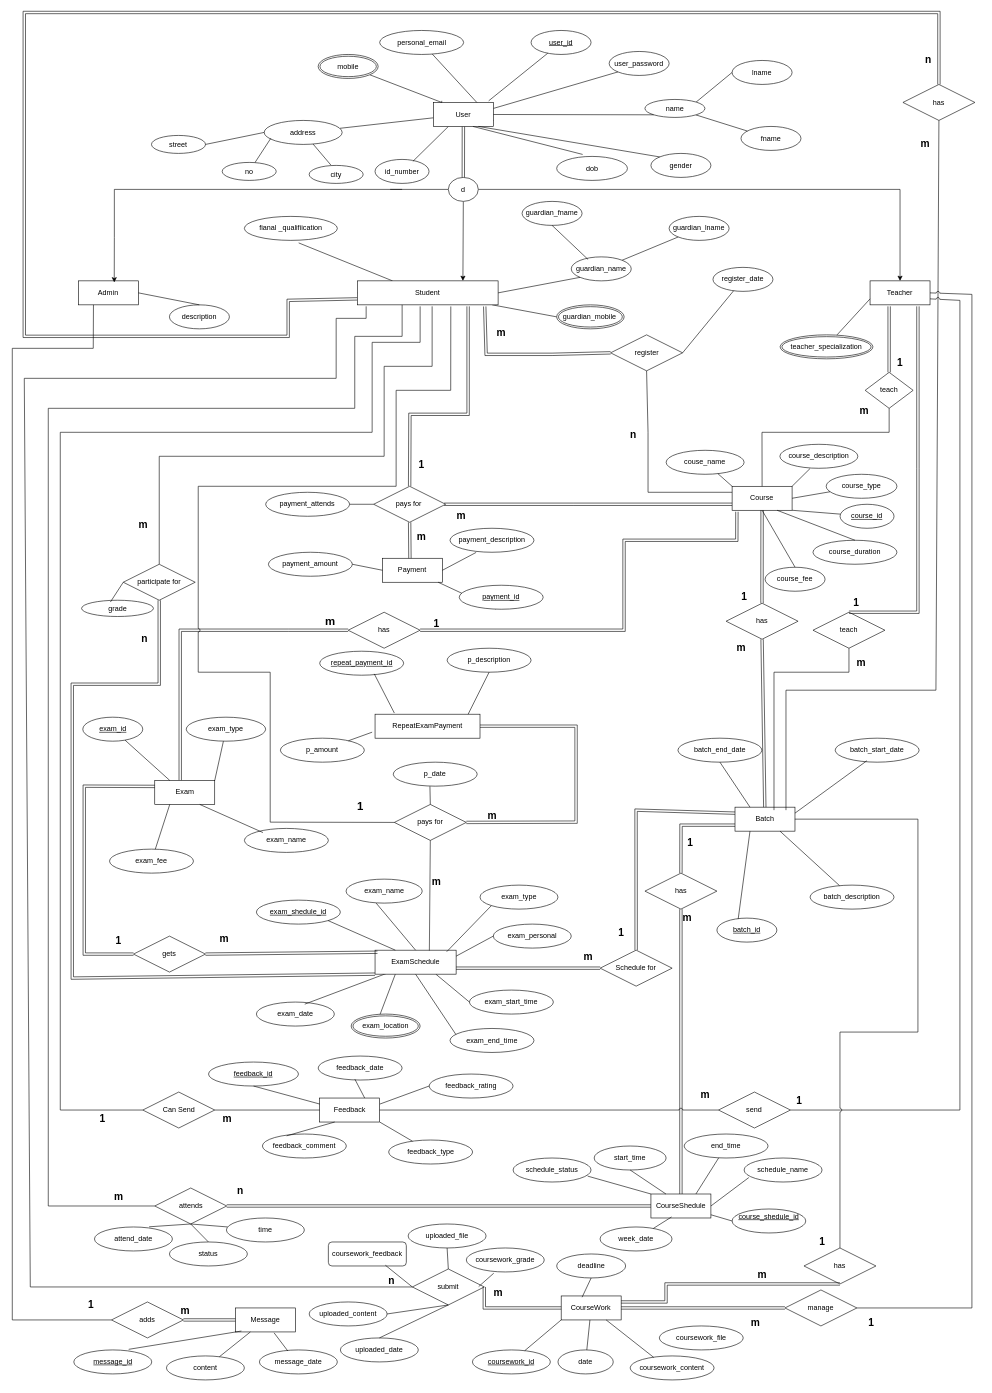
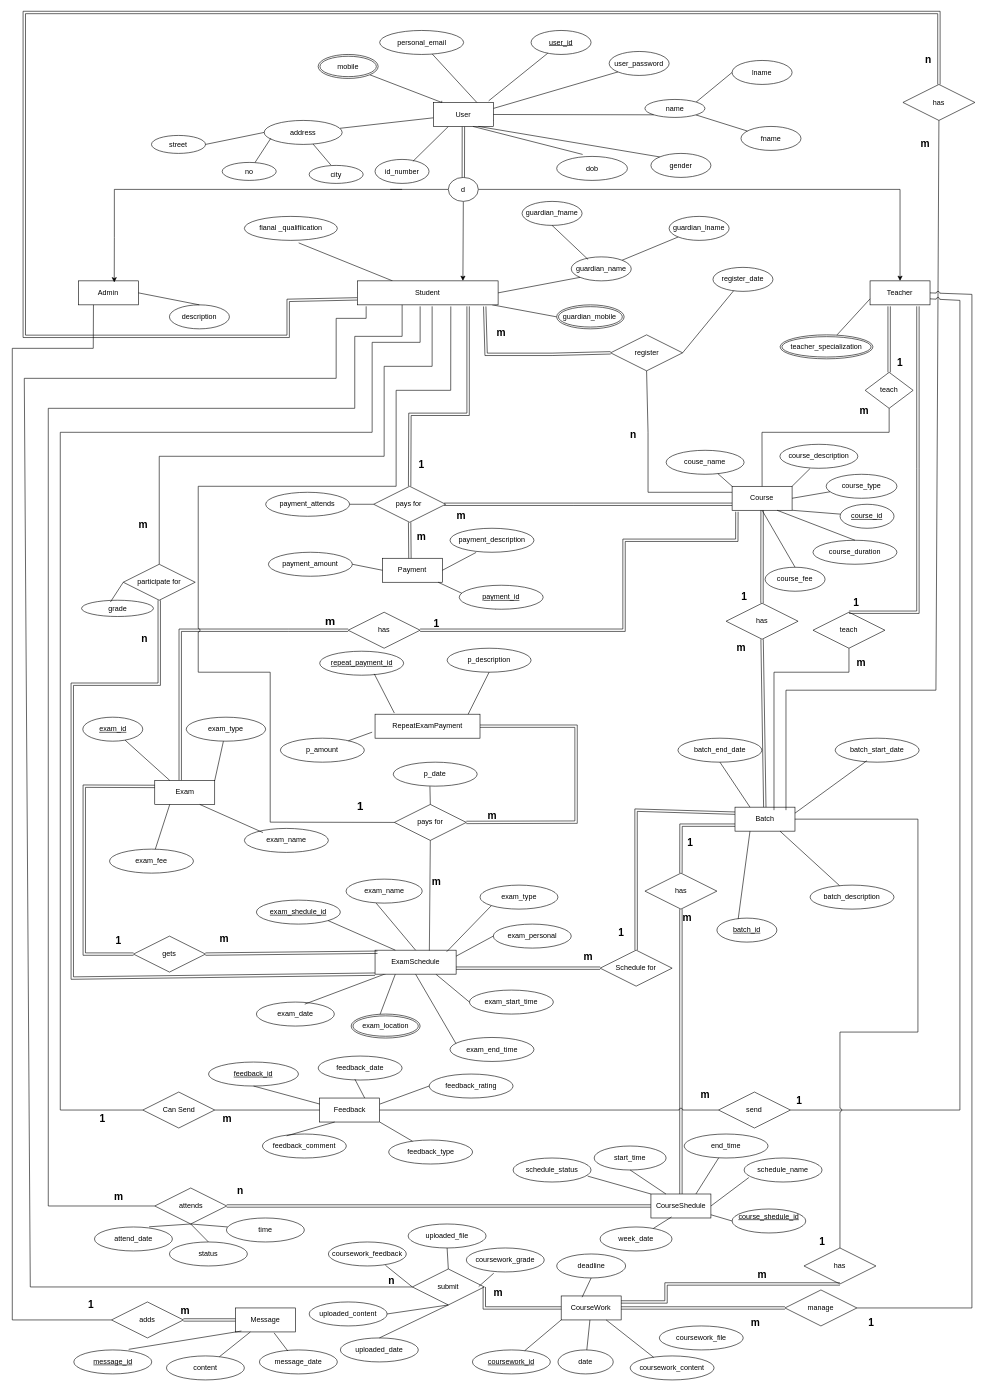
(492, 1041) -> (492, 1050)
(368, 1254) -> (368, 1254)
